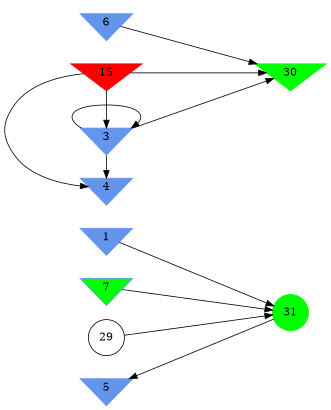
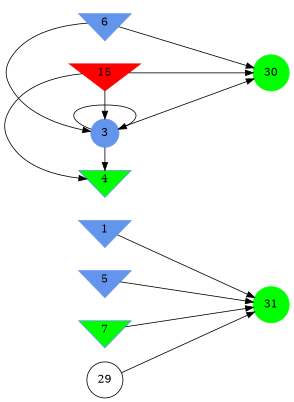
none -> (6, 72)
(290, 73) -> (271, 73)
(106, 137) -> (105, 133)
(106, 187) -> (105, 179)
(205, 347) -> (183, 291)
